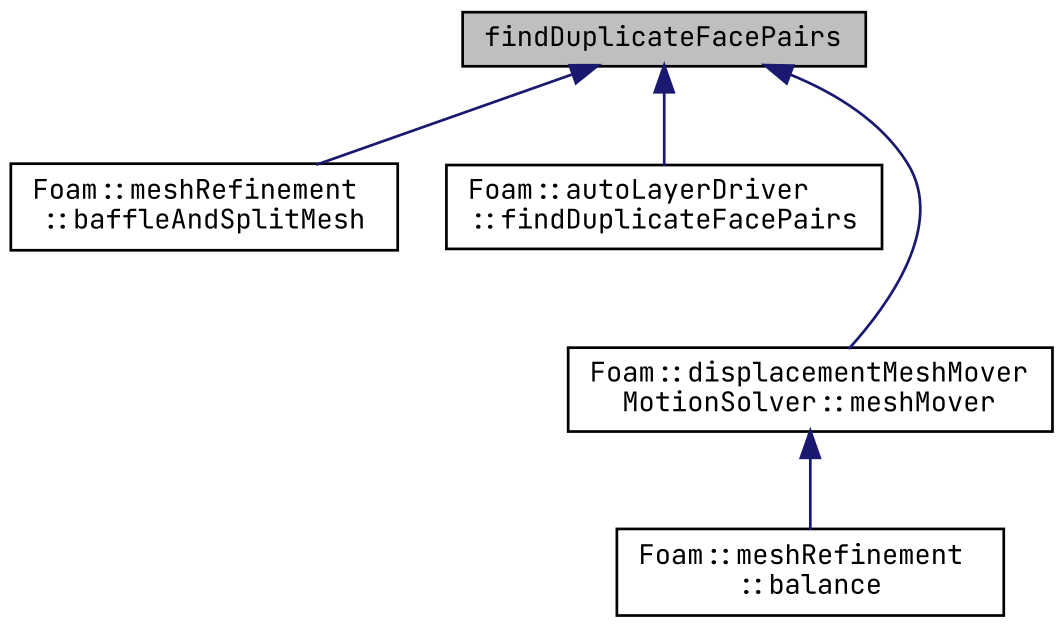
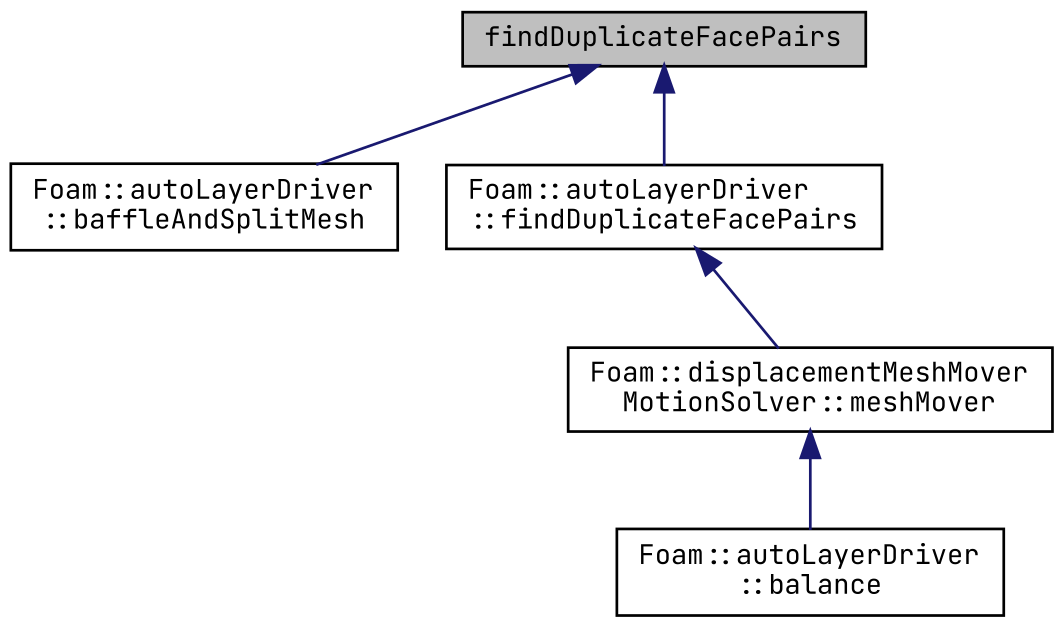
(918, 191) -> (746, 309)
(204, 207) -> (204, 207)
(810, 572) -> (810, 572)
